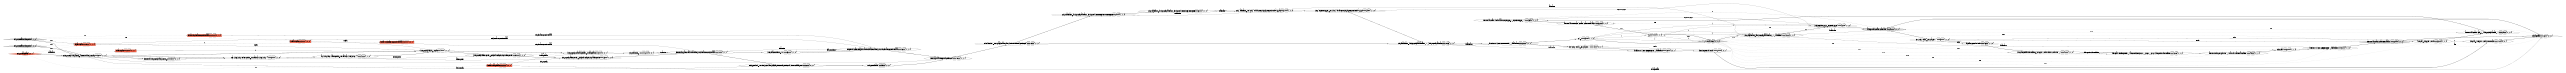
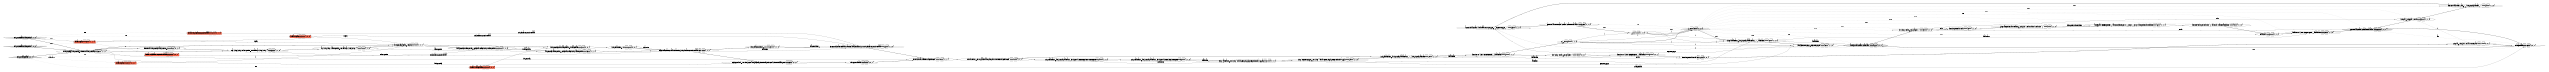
(53, 49) -> (91, 56)
(25, 54) -> (25, 57)
